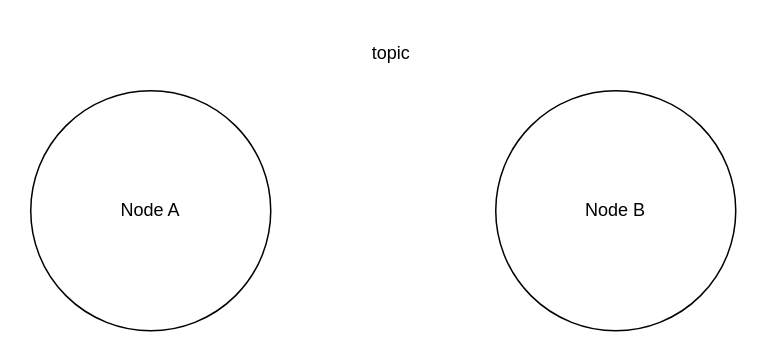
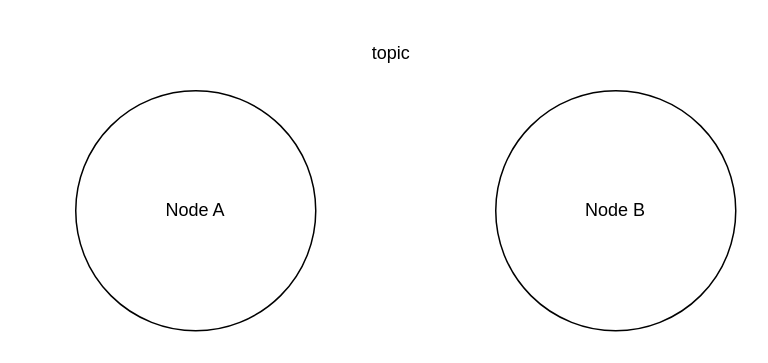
(151, 211) -> (196, 211)
